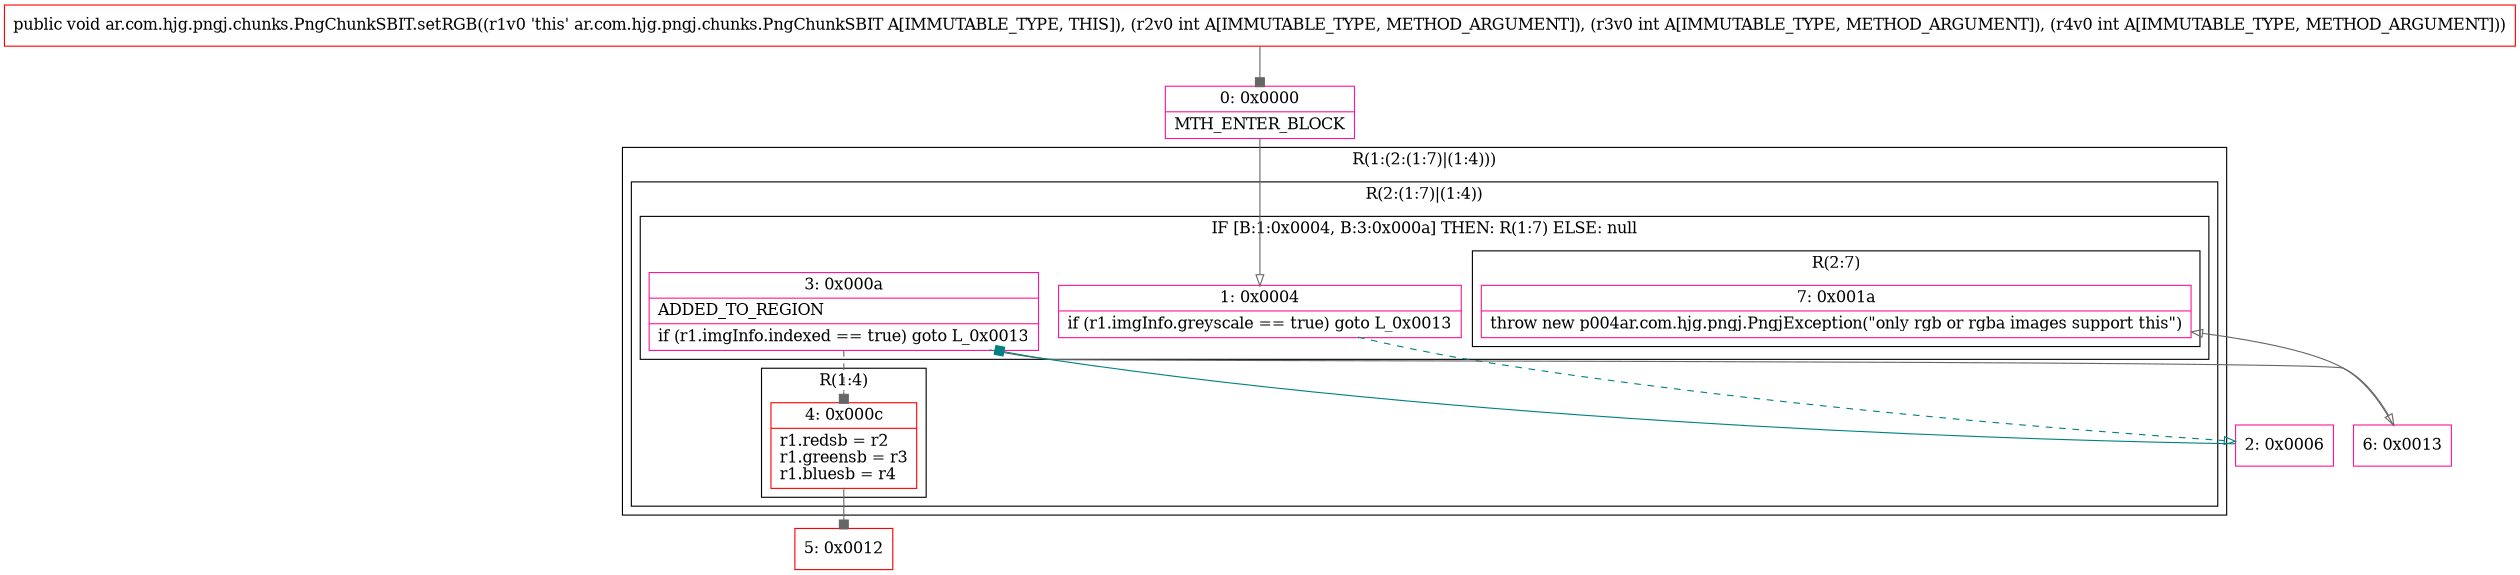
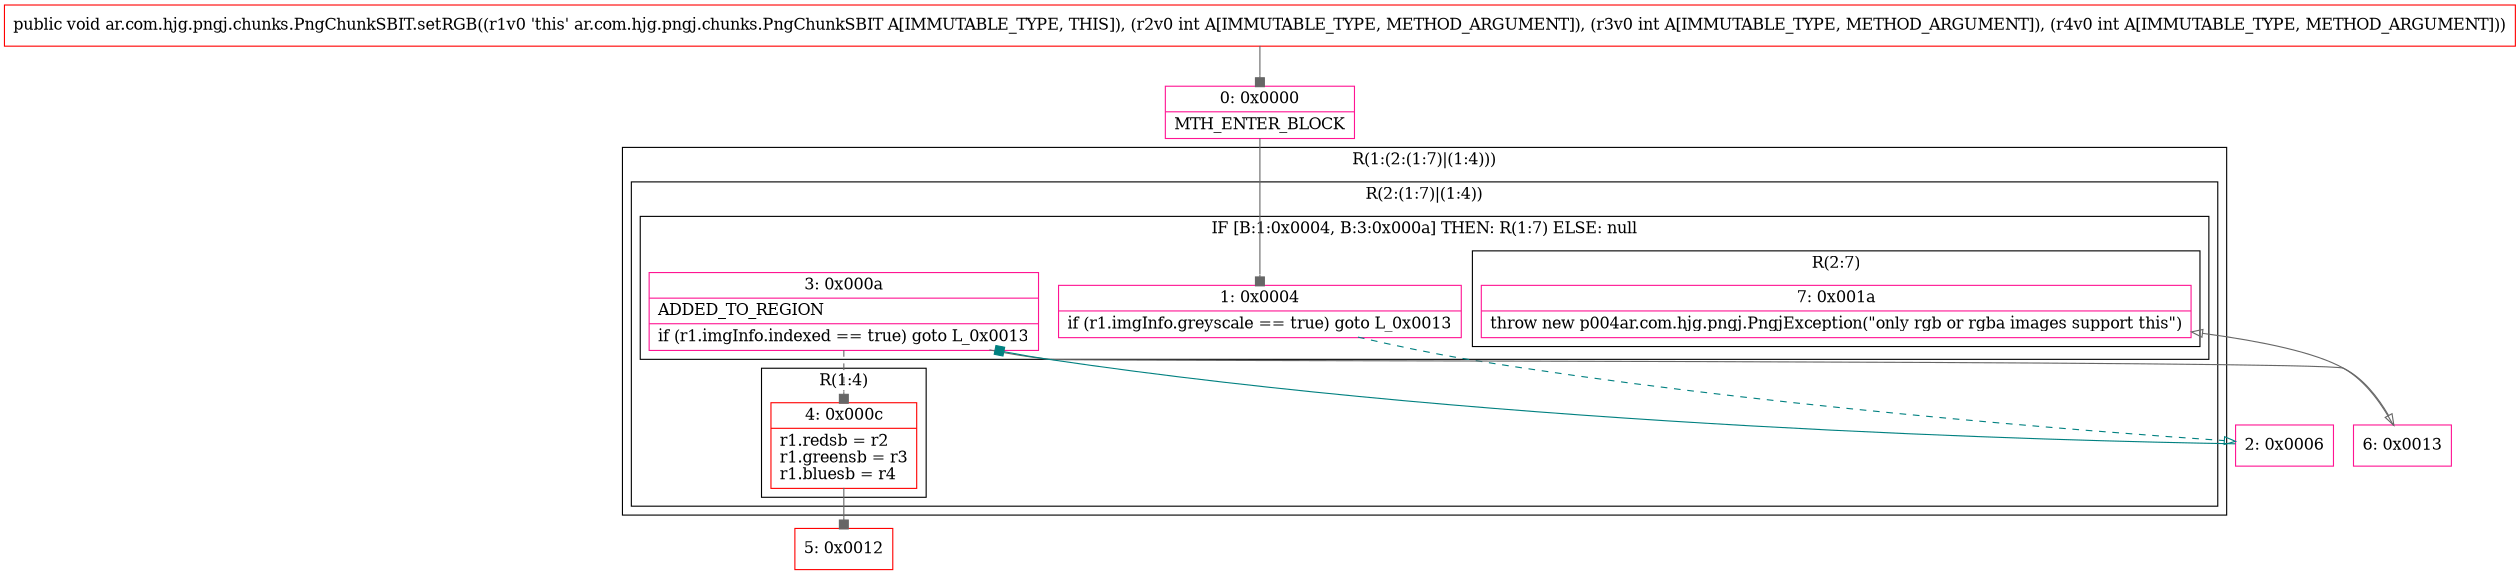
(1260, 206) -> (1260, 206)
